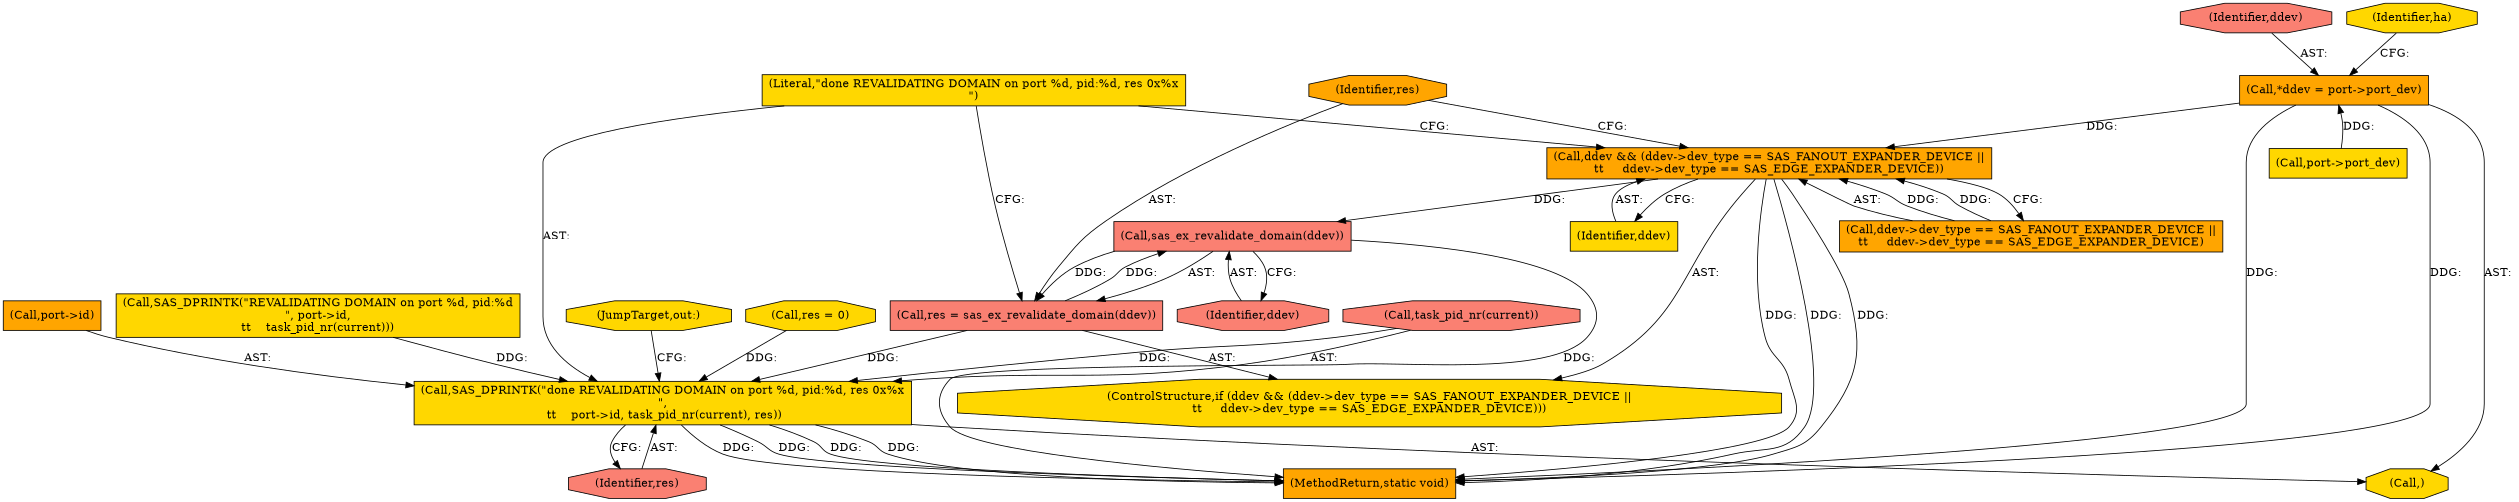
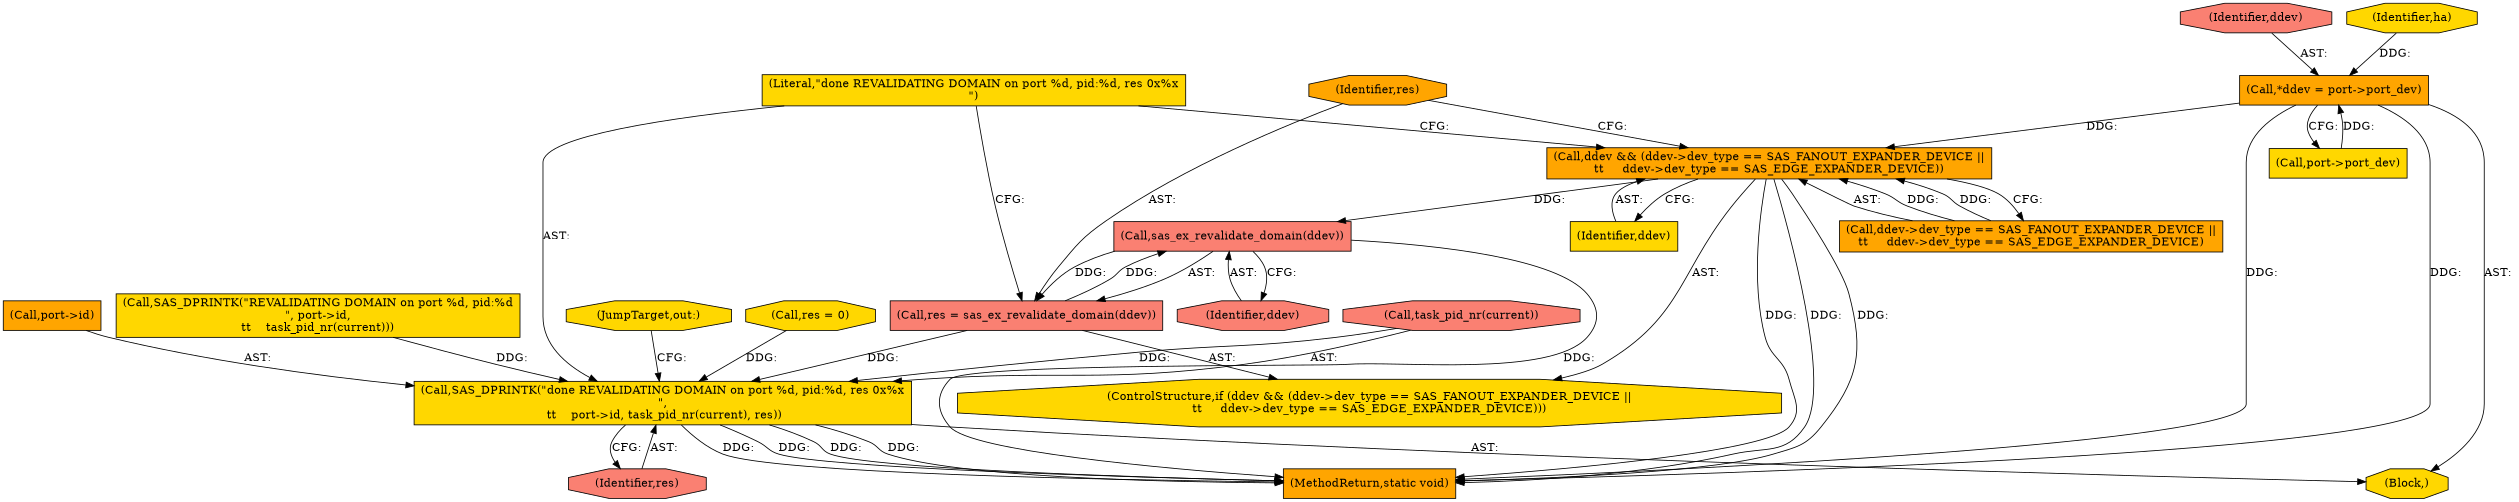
(2397, 54) -> (2397, 54)
none -> (2308, 123)
(2407, 484) -> (2407, 484)
